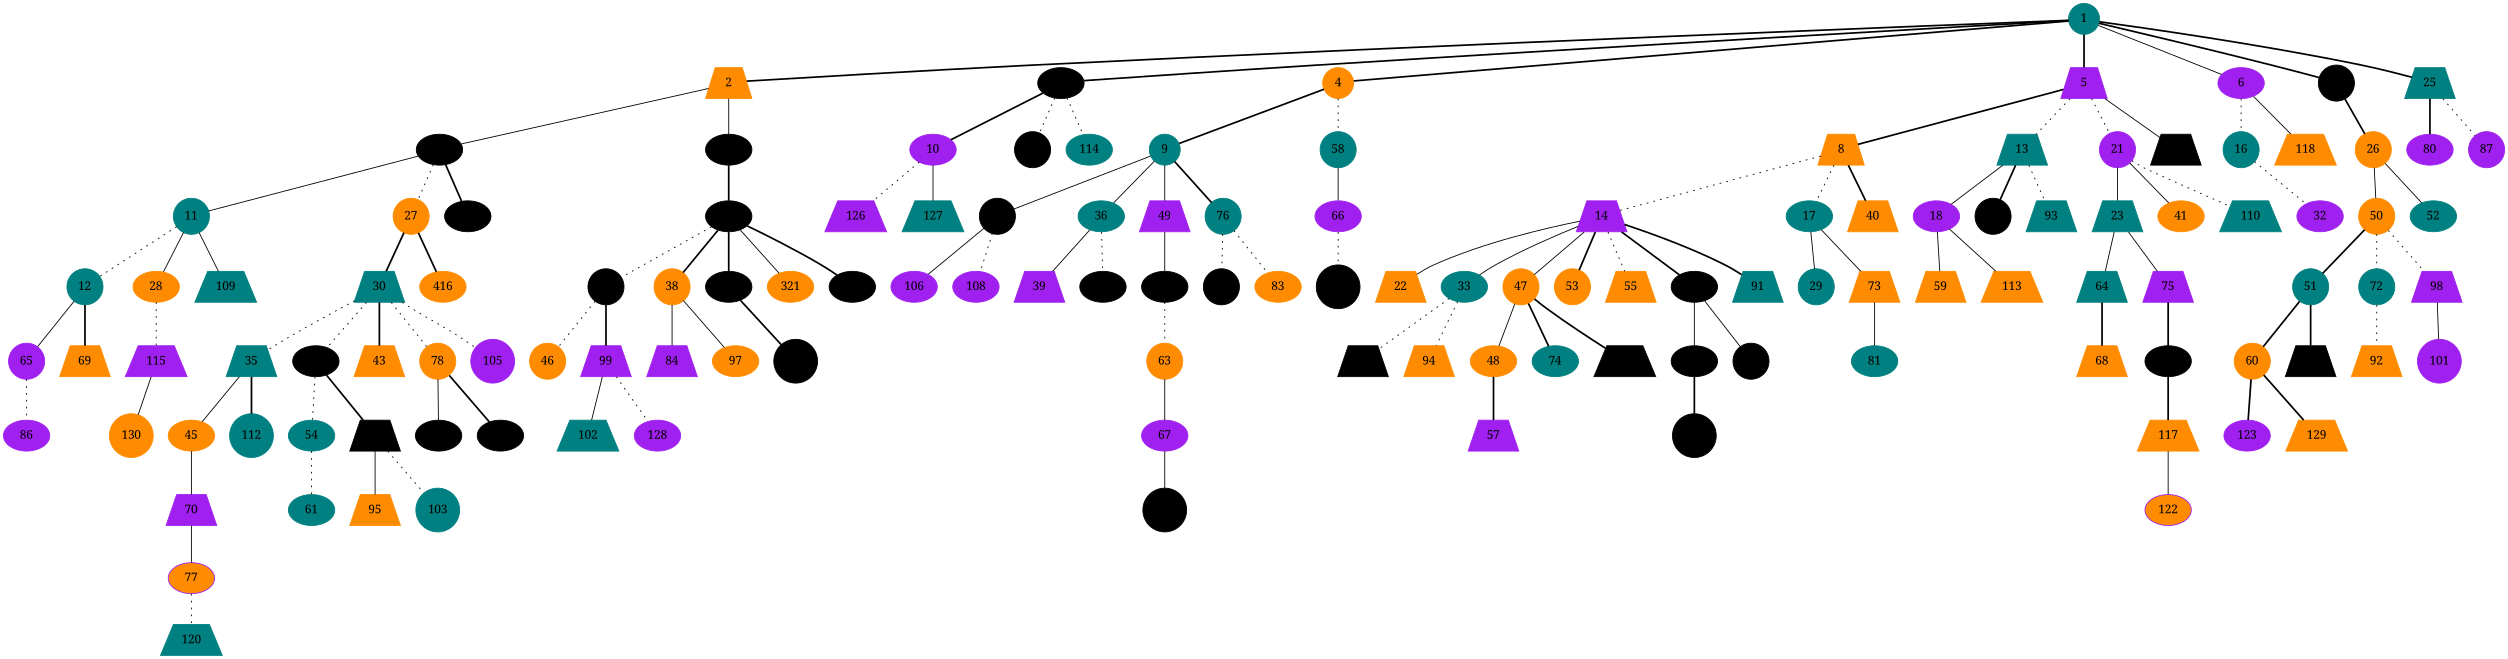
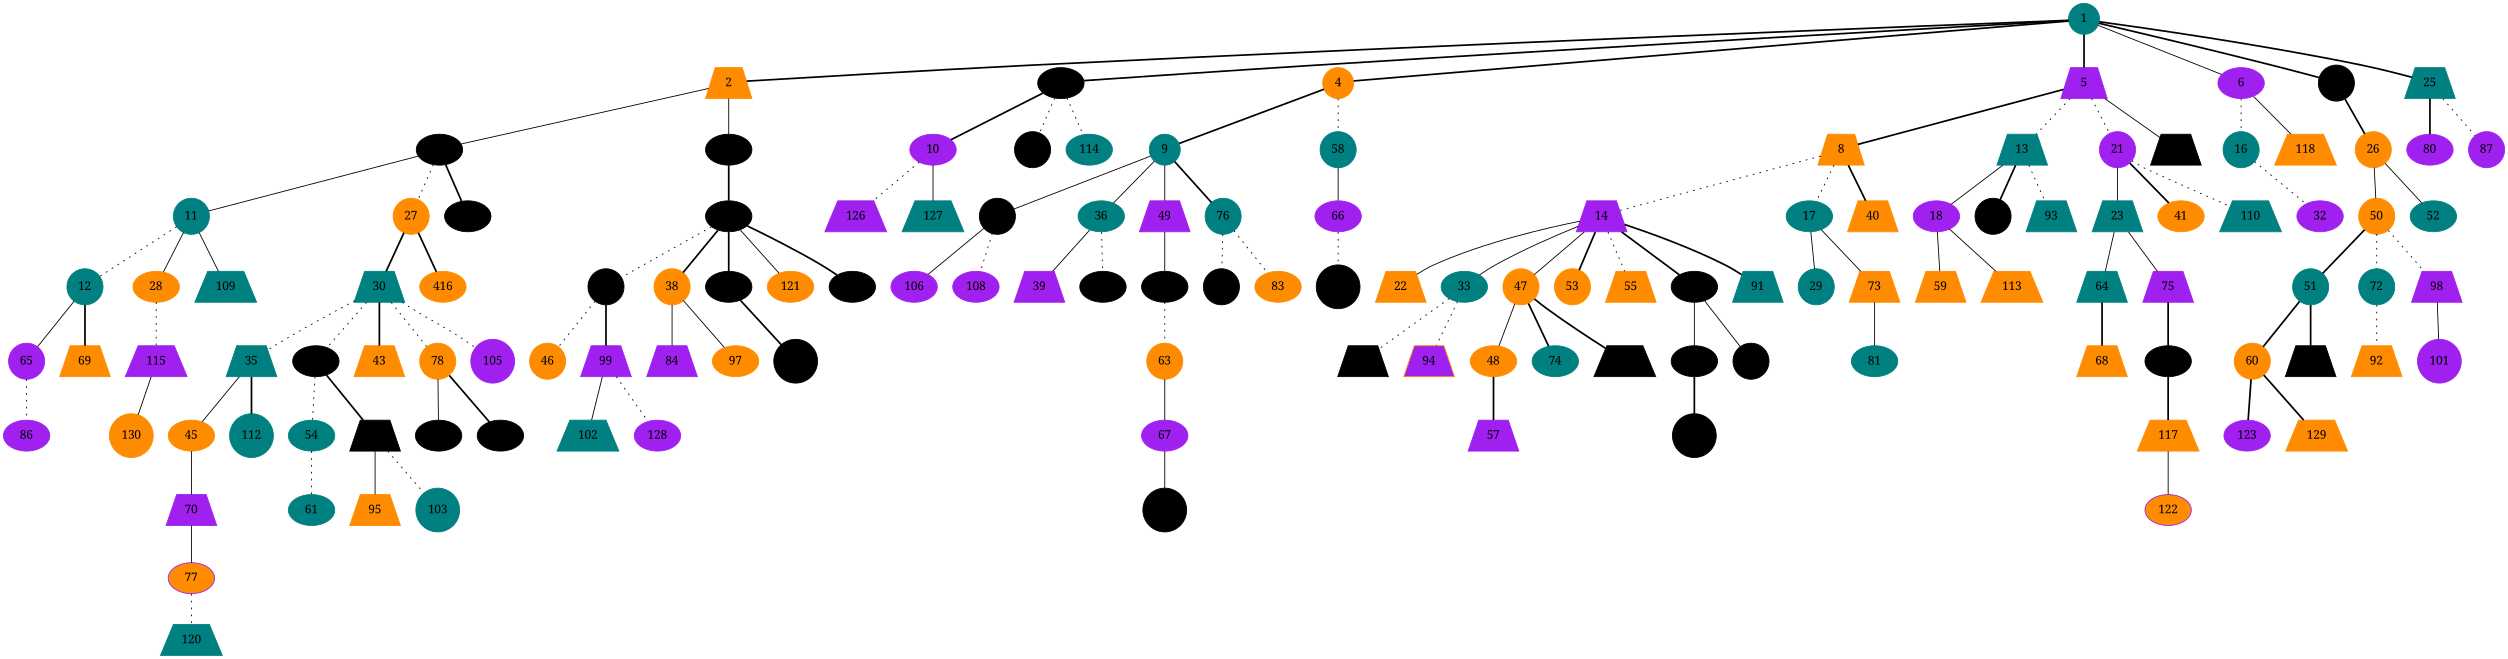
(2149, 183) -> (2149, 183)
(791, 287) -> (791, 287)
(1429, 361) -> (1429, 361)
